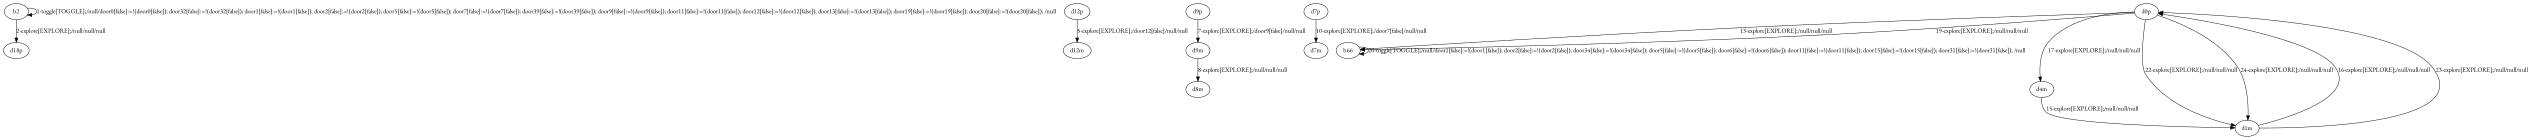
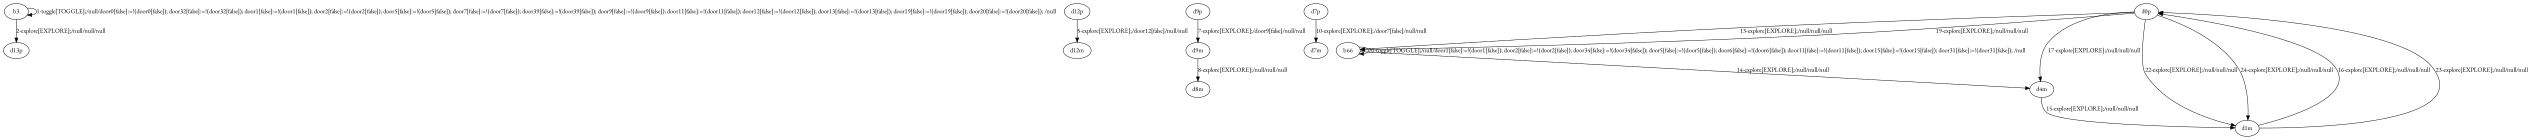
(16, 12) -> (16, 12)
(16, 51) -> (16, 51)
none -> (1693, 70)
